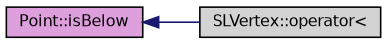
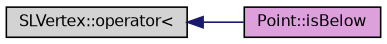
(179, 22) -> (223, 22)
